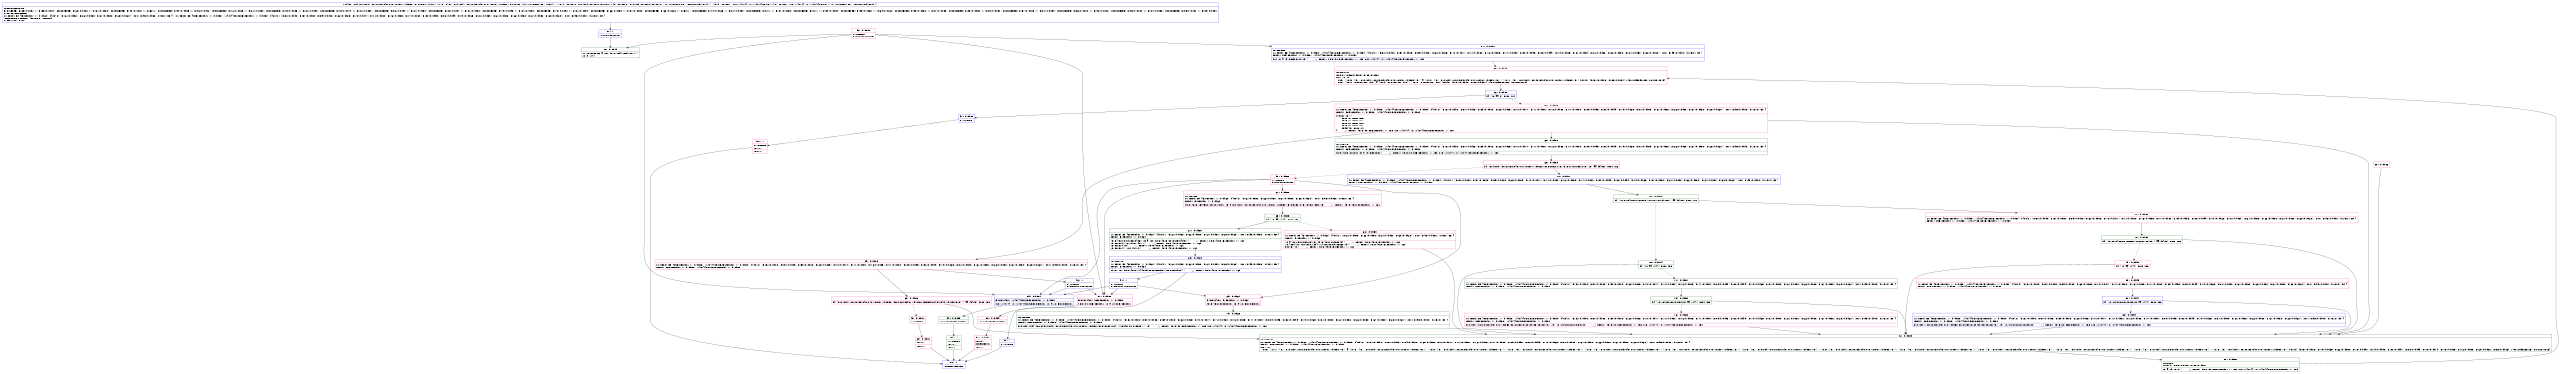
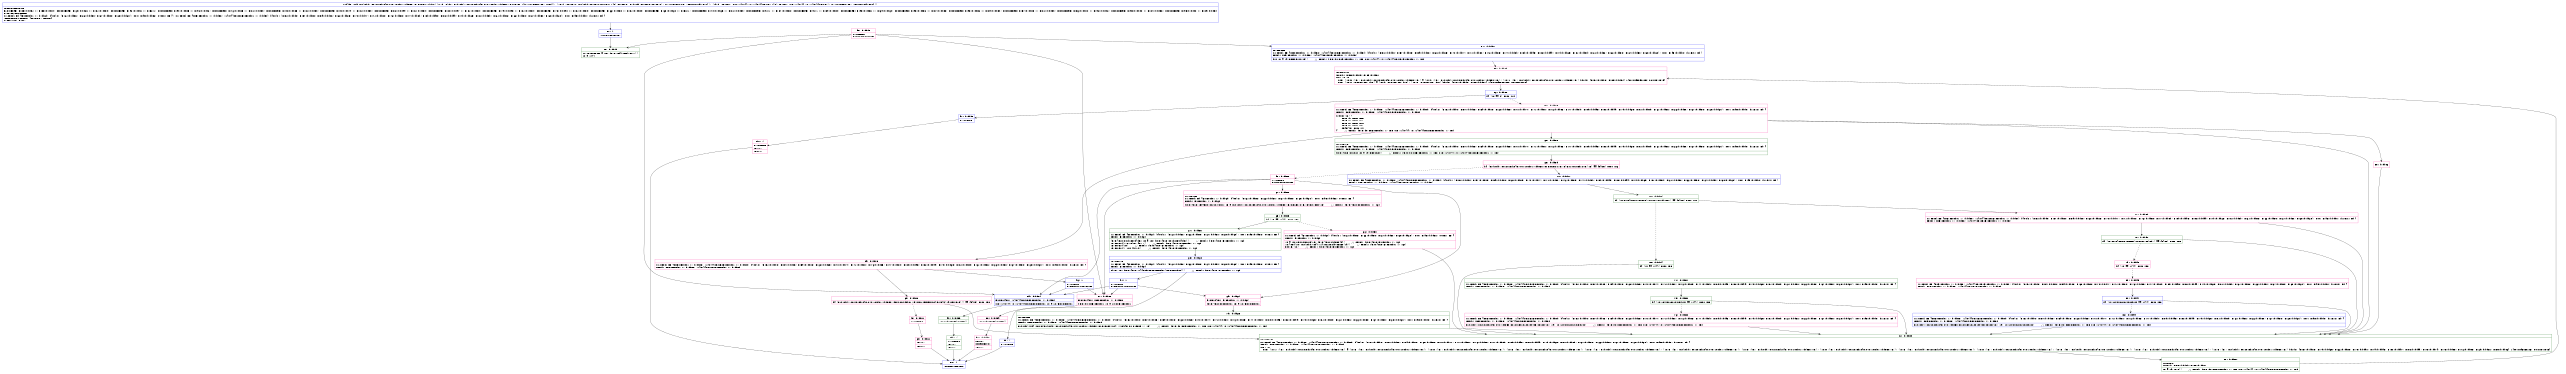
none -> (2082, 126)
(1986, 267) -> (2359, 255)
(1667, 273) -> none
